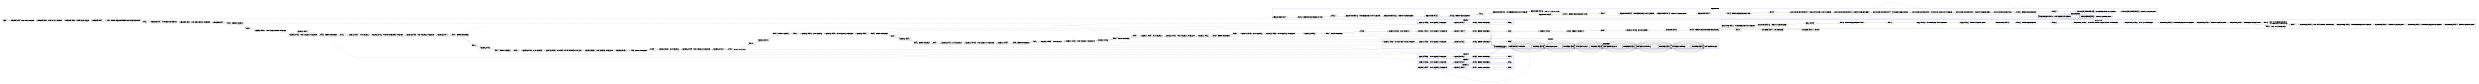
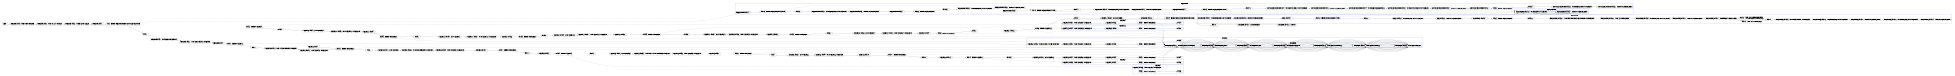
(905, 39) -> none
(1460, 62) -> none
